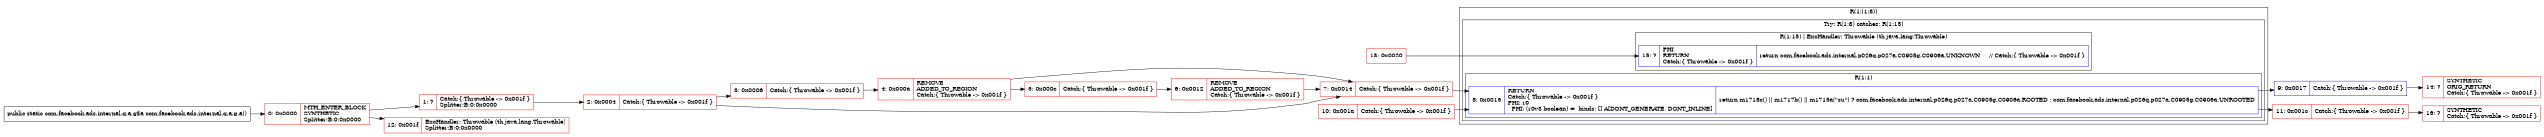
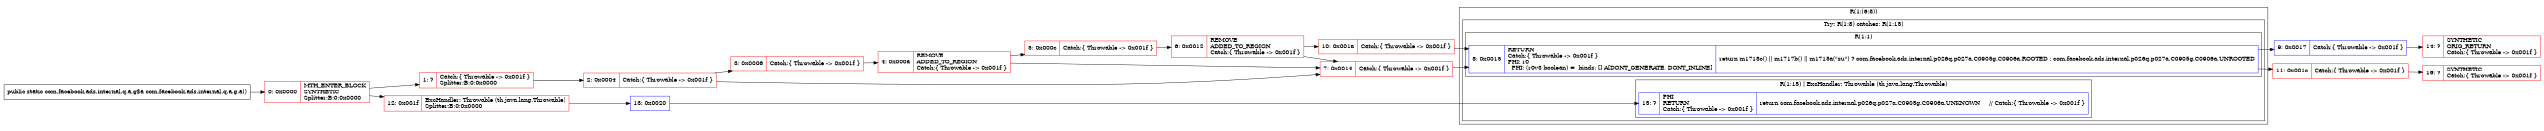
(1864, 12) -> (1864, 12)
none -> (1309, 47)
(1386, 56) -> (650, 103)
none -> (598, 103)
